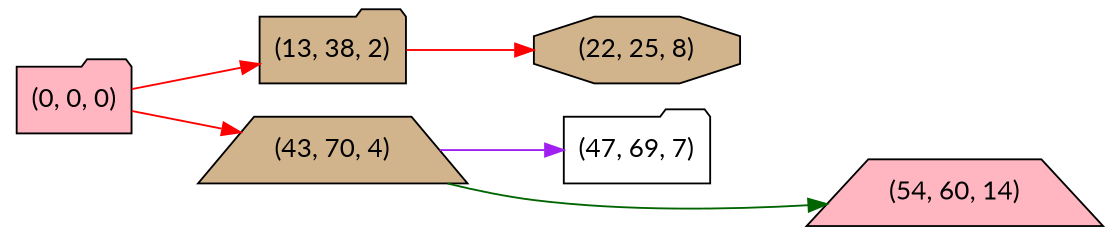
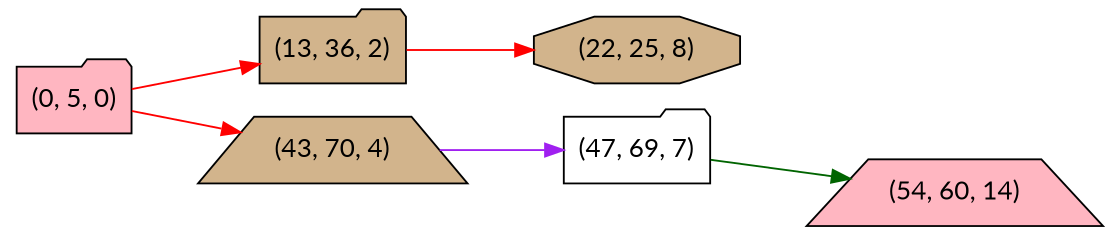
(333, 50) -> (333, 50)
(74, 100) -> (74, 100)
(627, 207) -> (771, 168)
